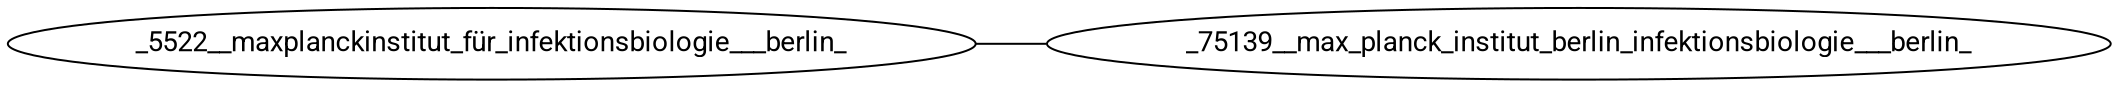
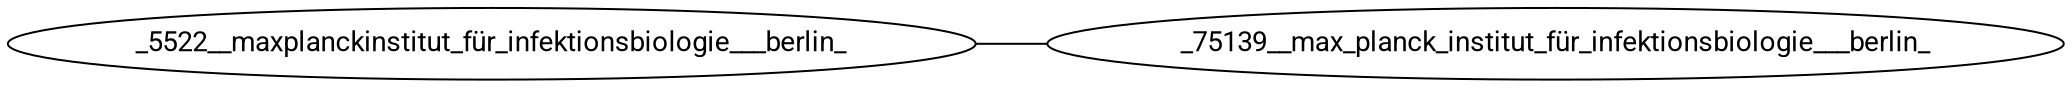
(1579, 44) -> (1556, 44)
